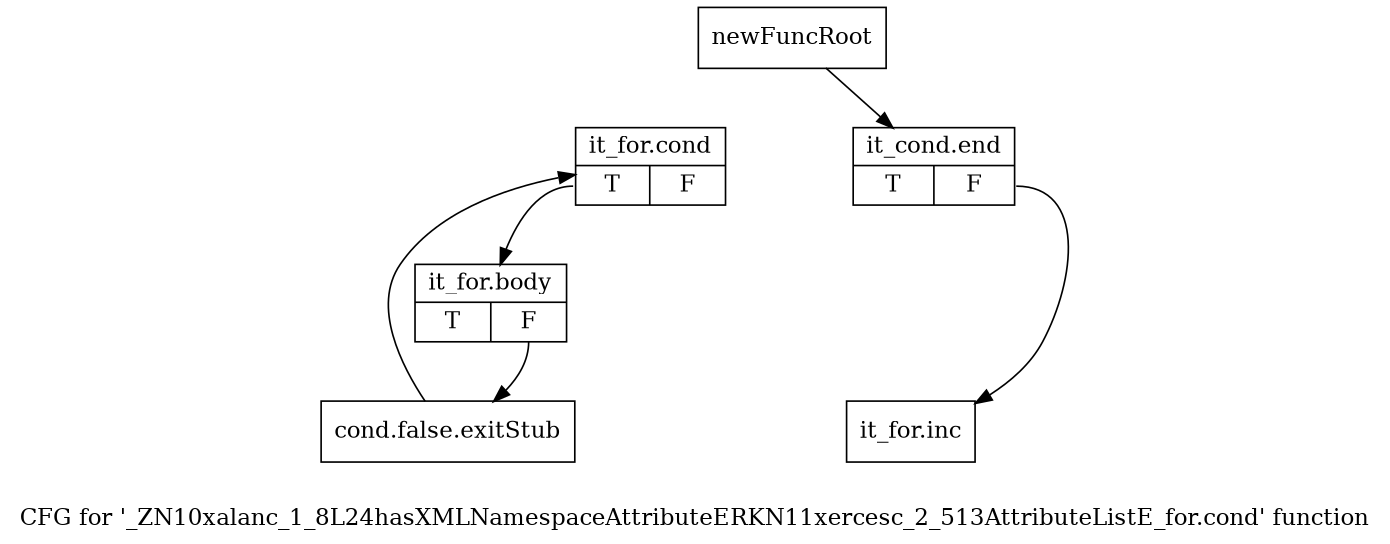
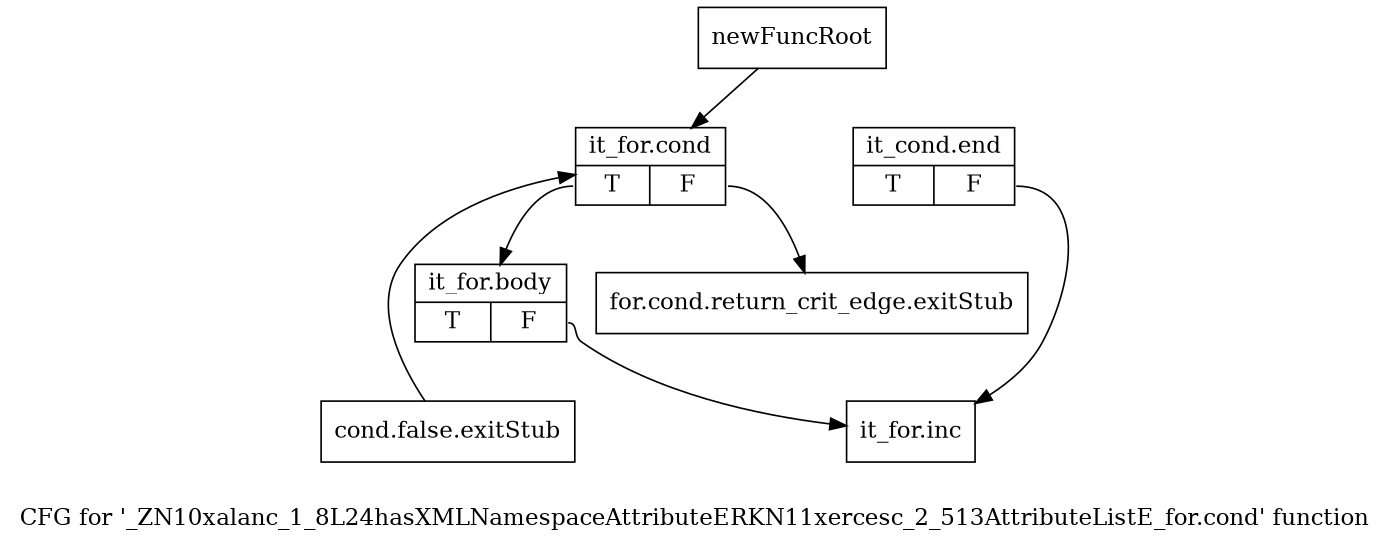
(853, 92) -> (731, 92)
none -> (812, 303)
(522, 368) -> (689, 393)
